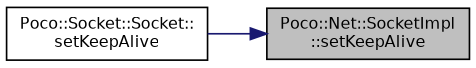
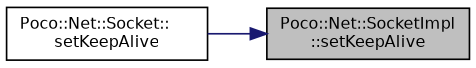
(107, 34) -> (107, 34)
